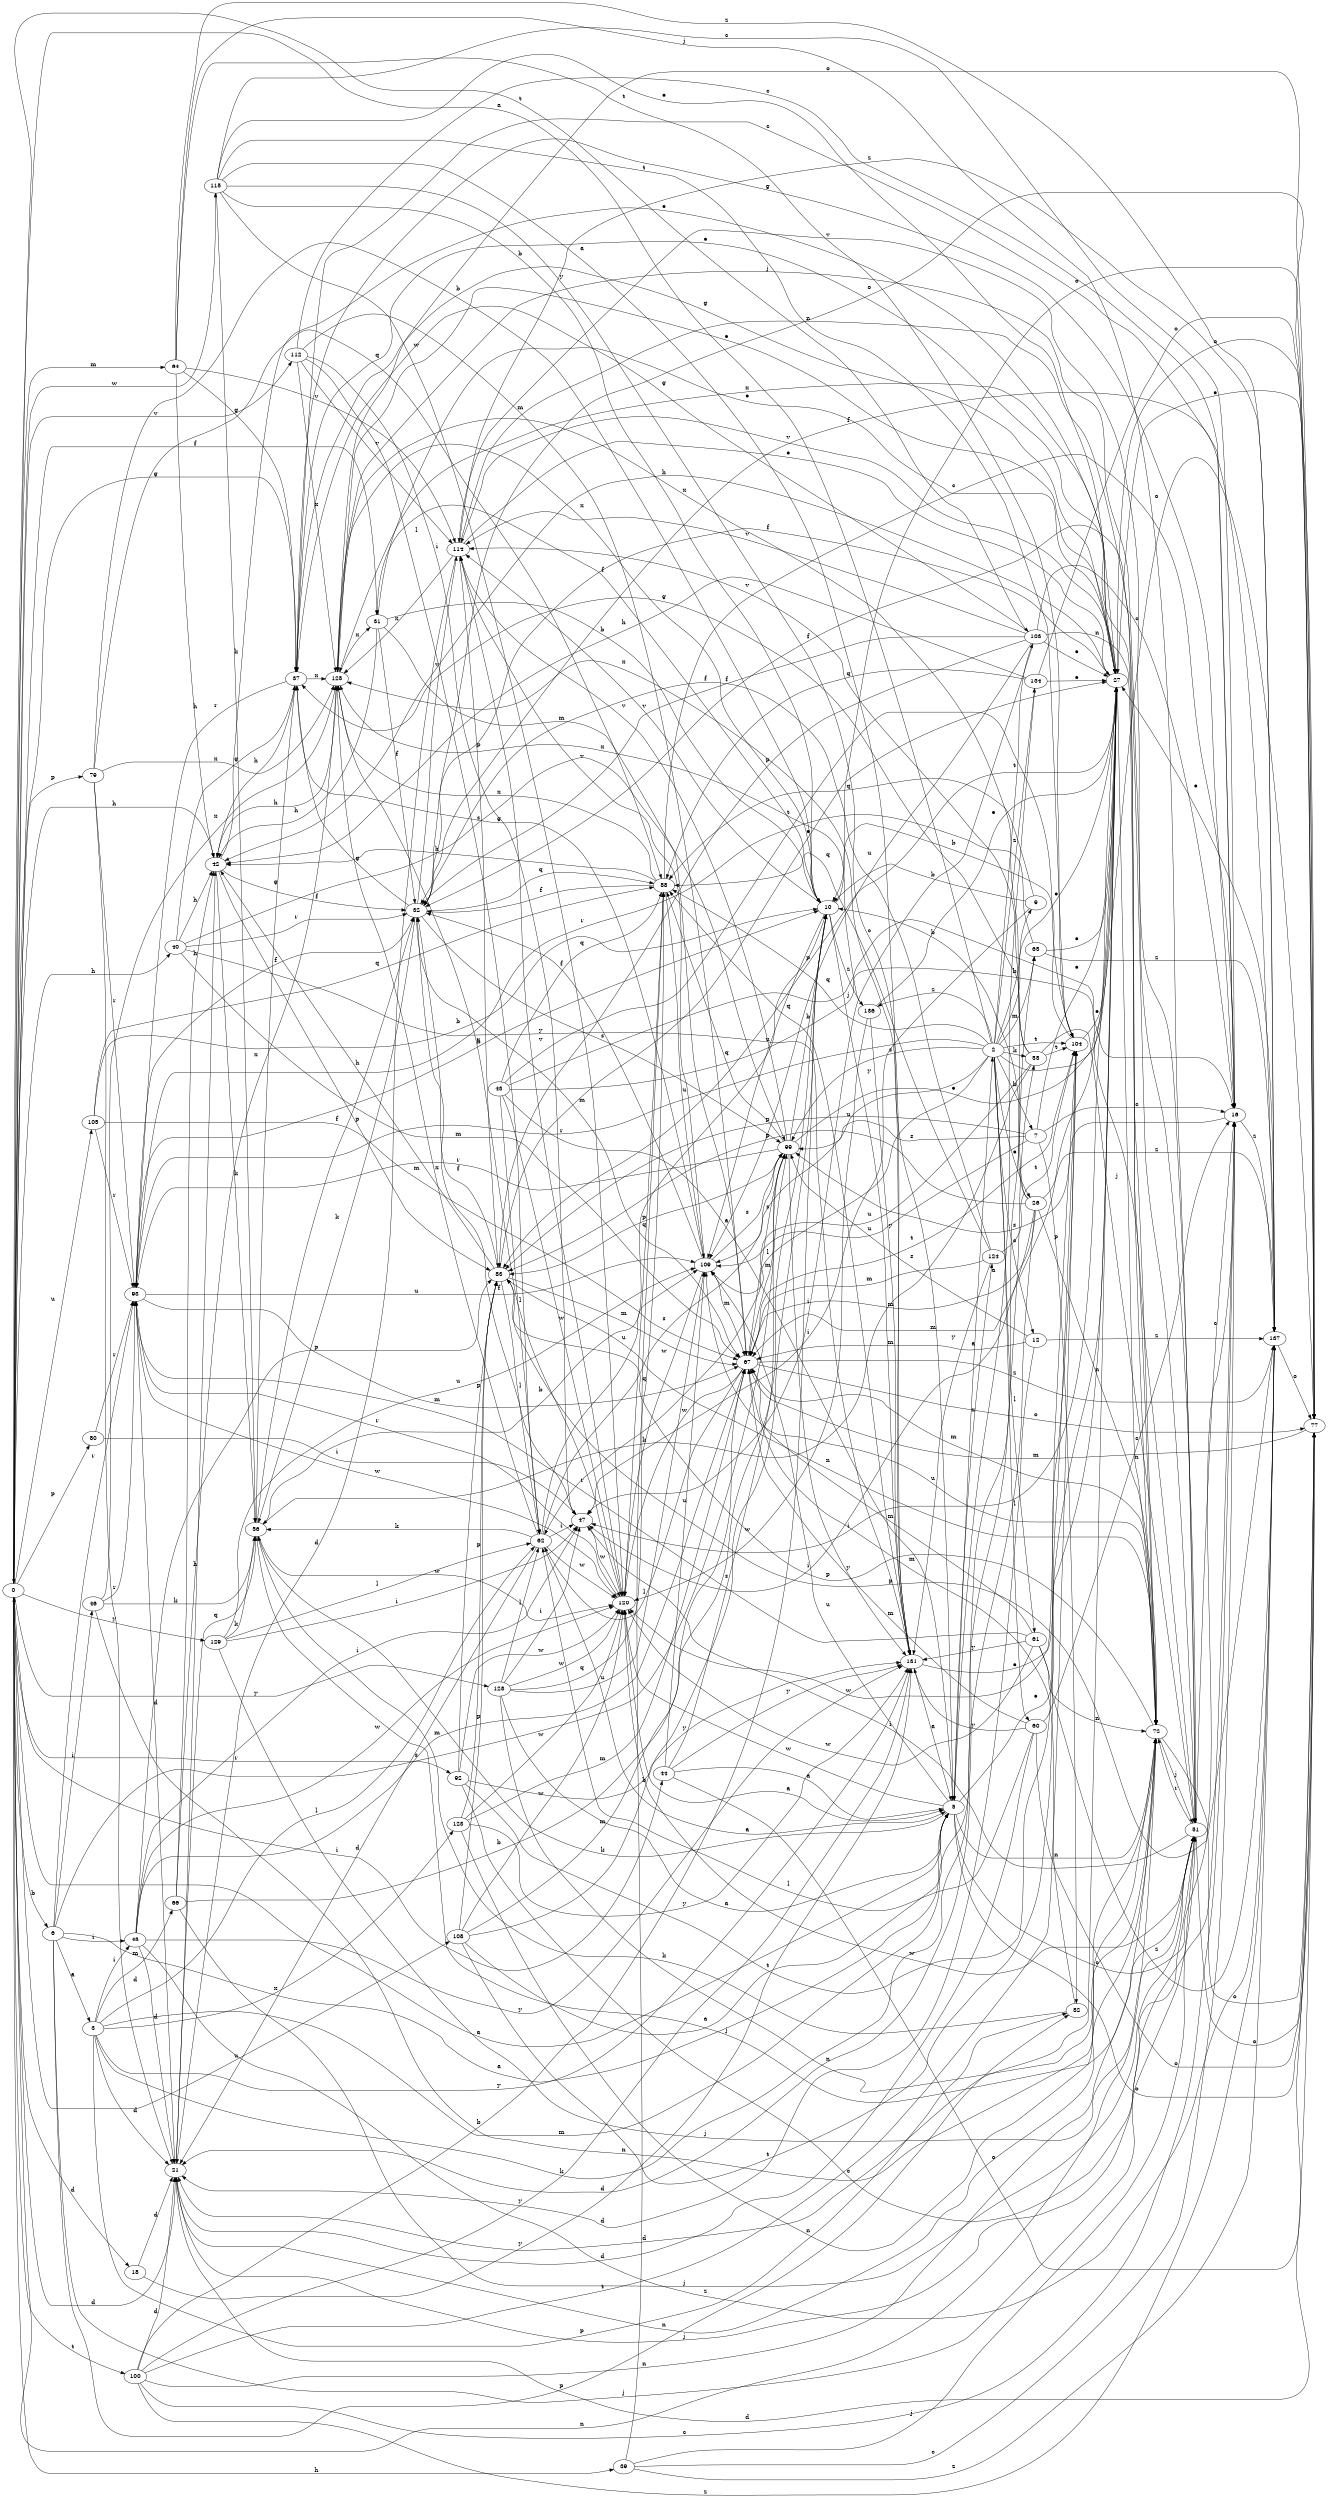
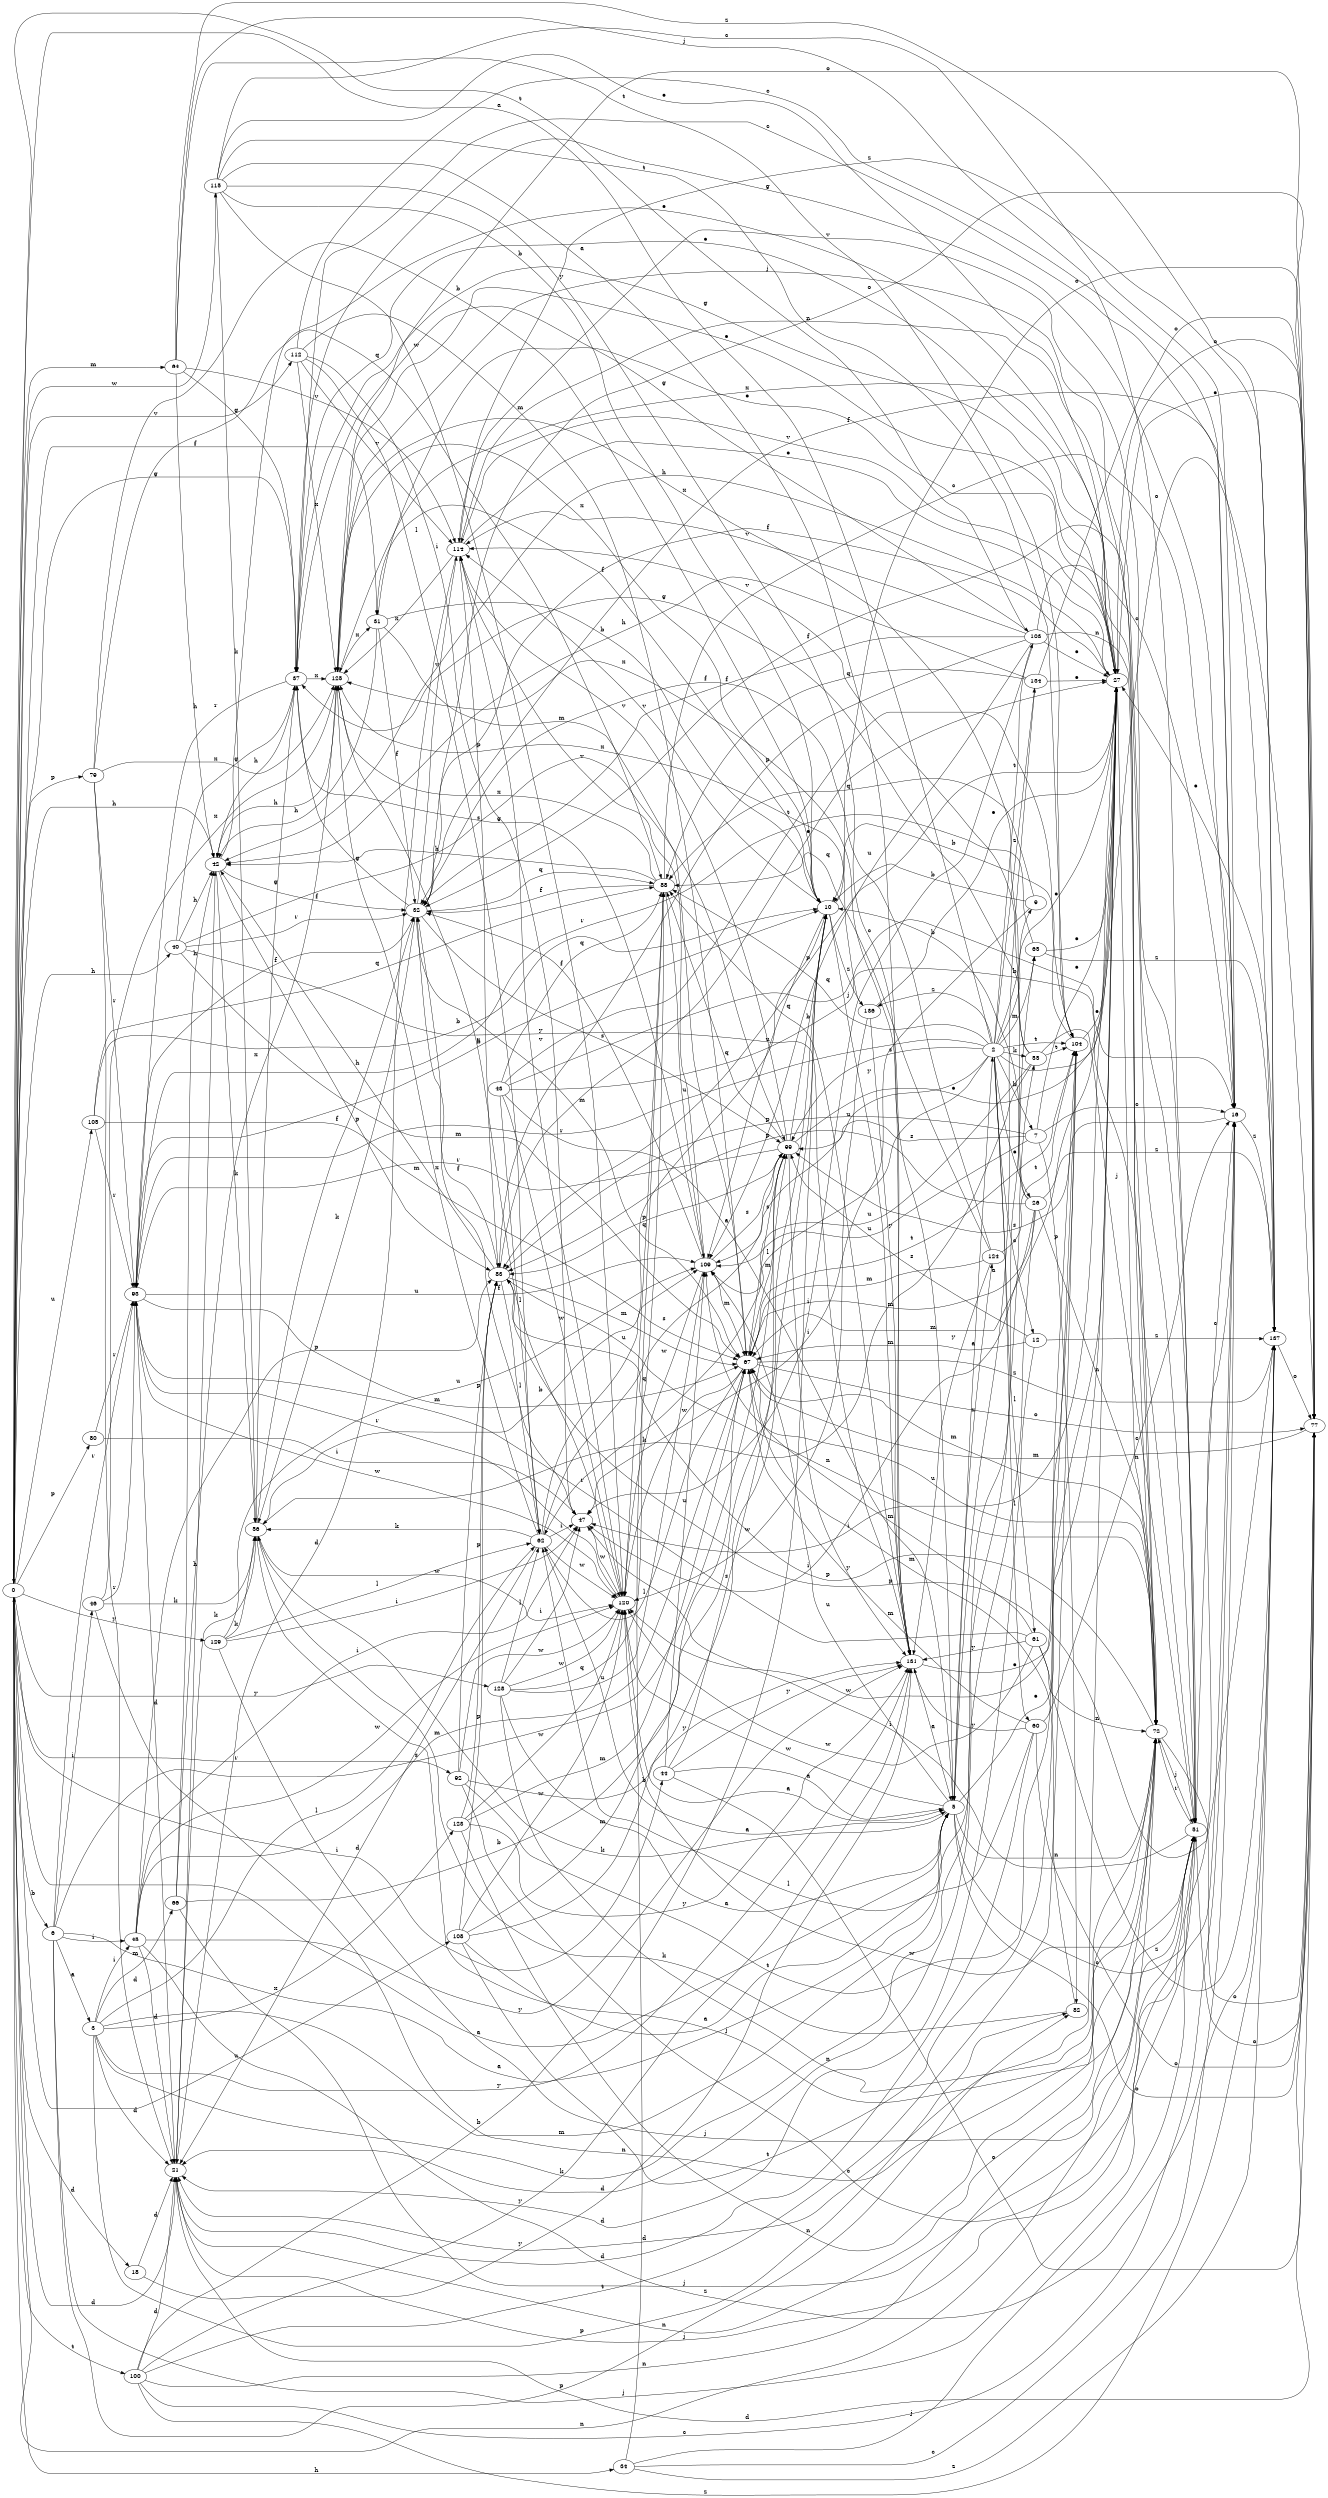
(216, 1615) -> (216, 1615)
(624, 2467) -> (624, 2467)
